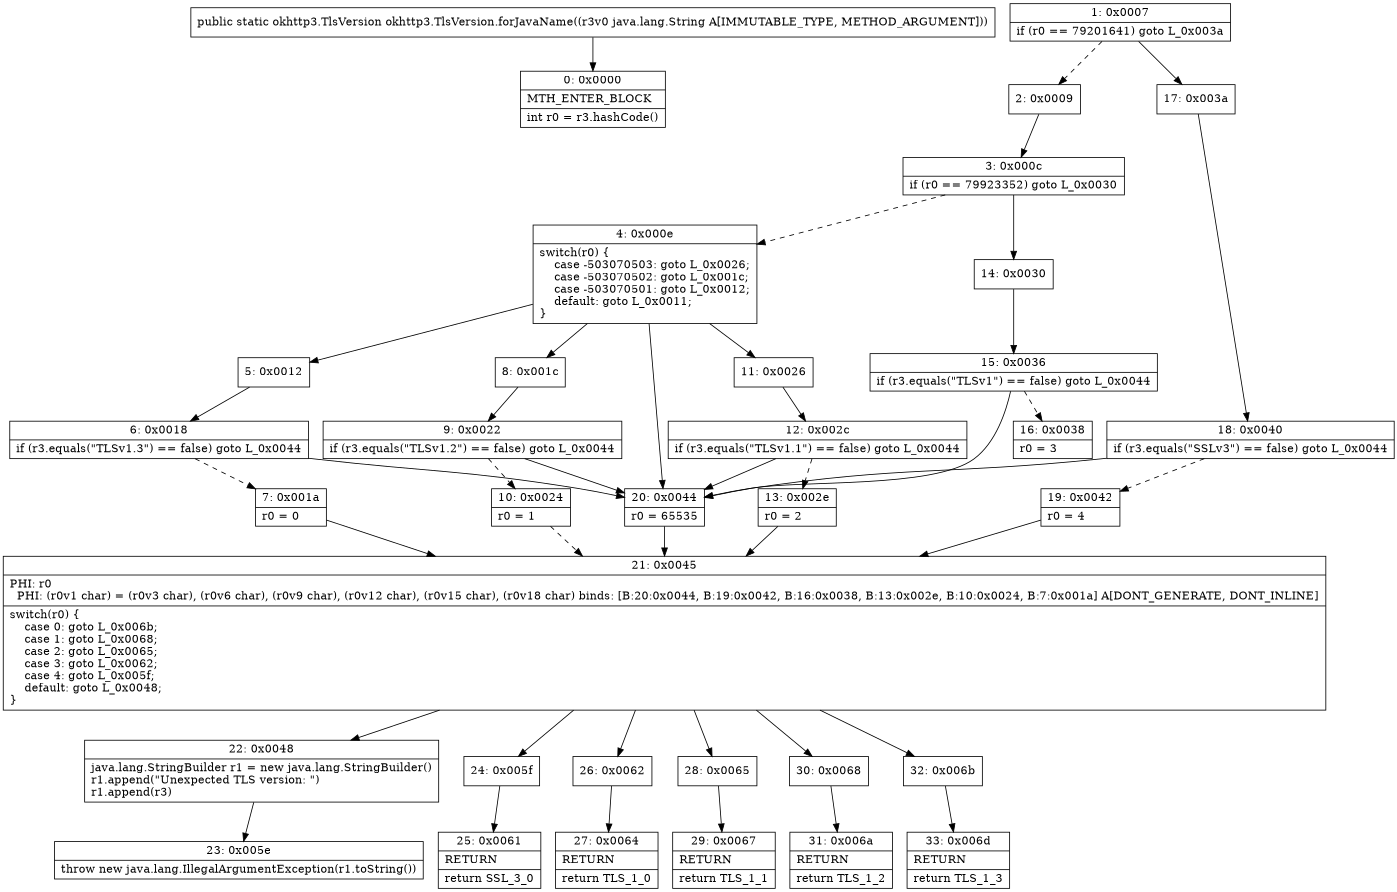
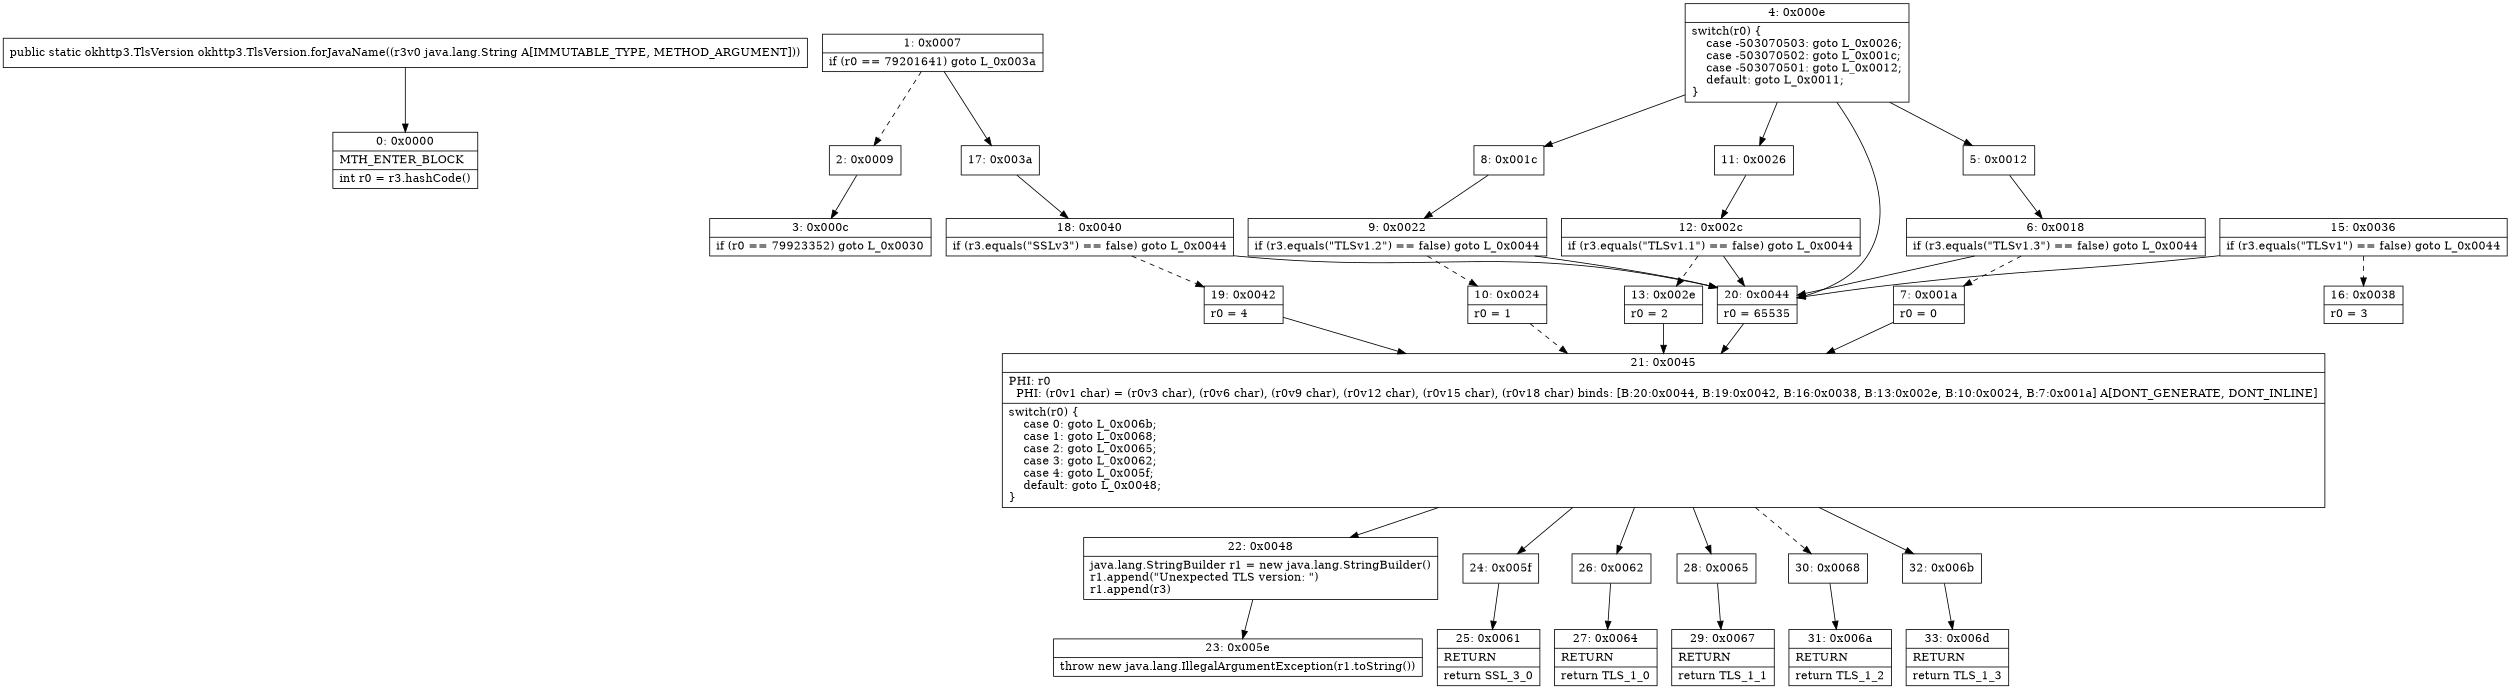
(855, 219) -> none
(1014, 274) -> none
(781, 731) -> (1780, 528)
